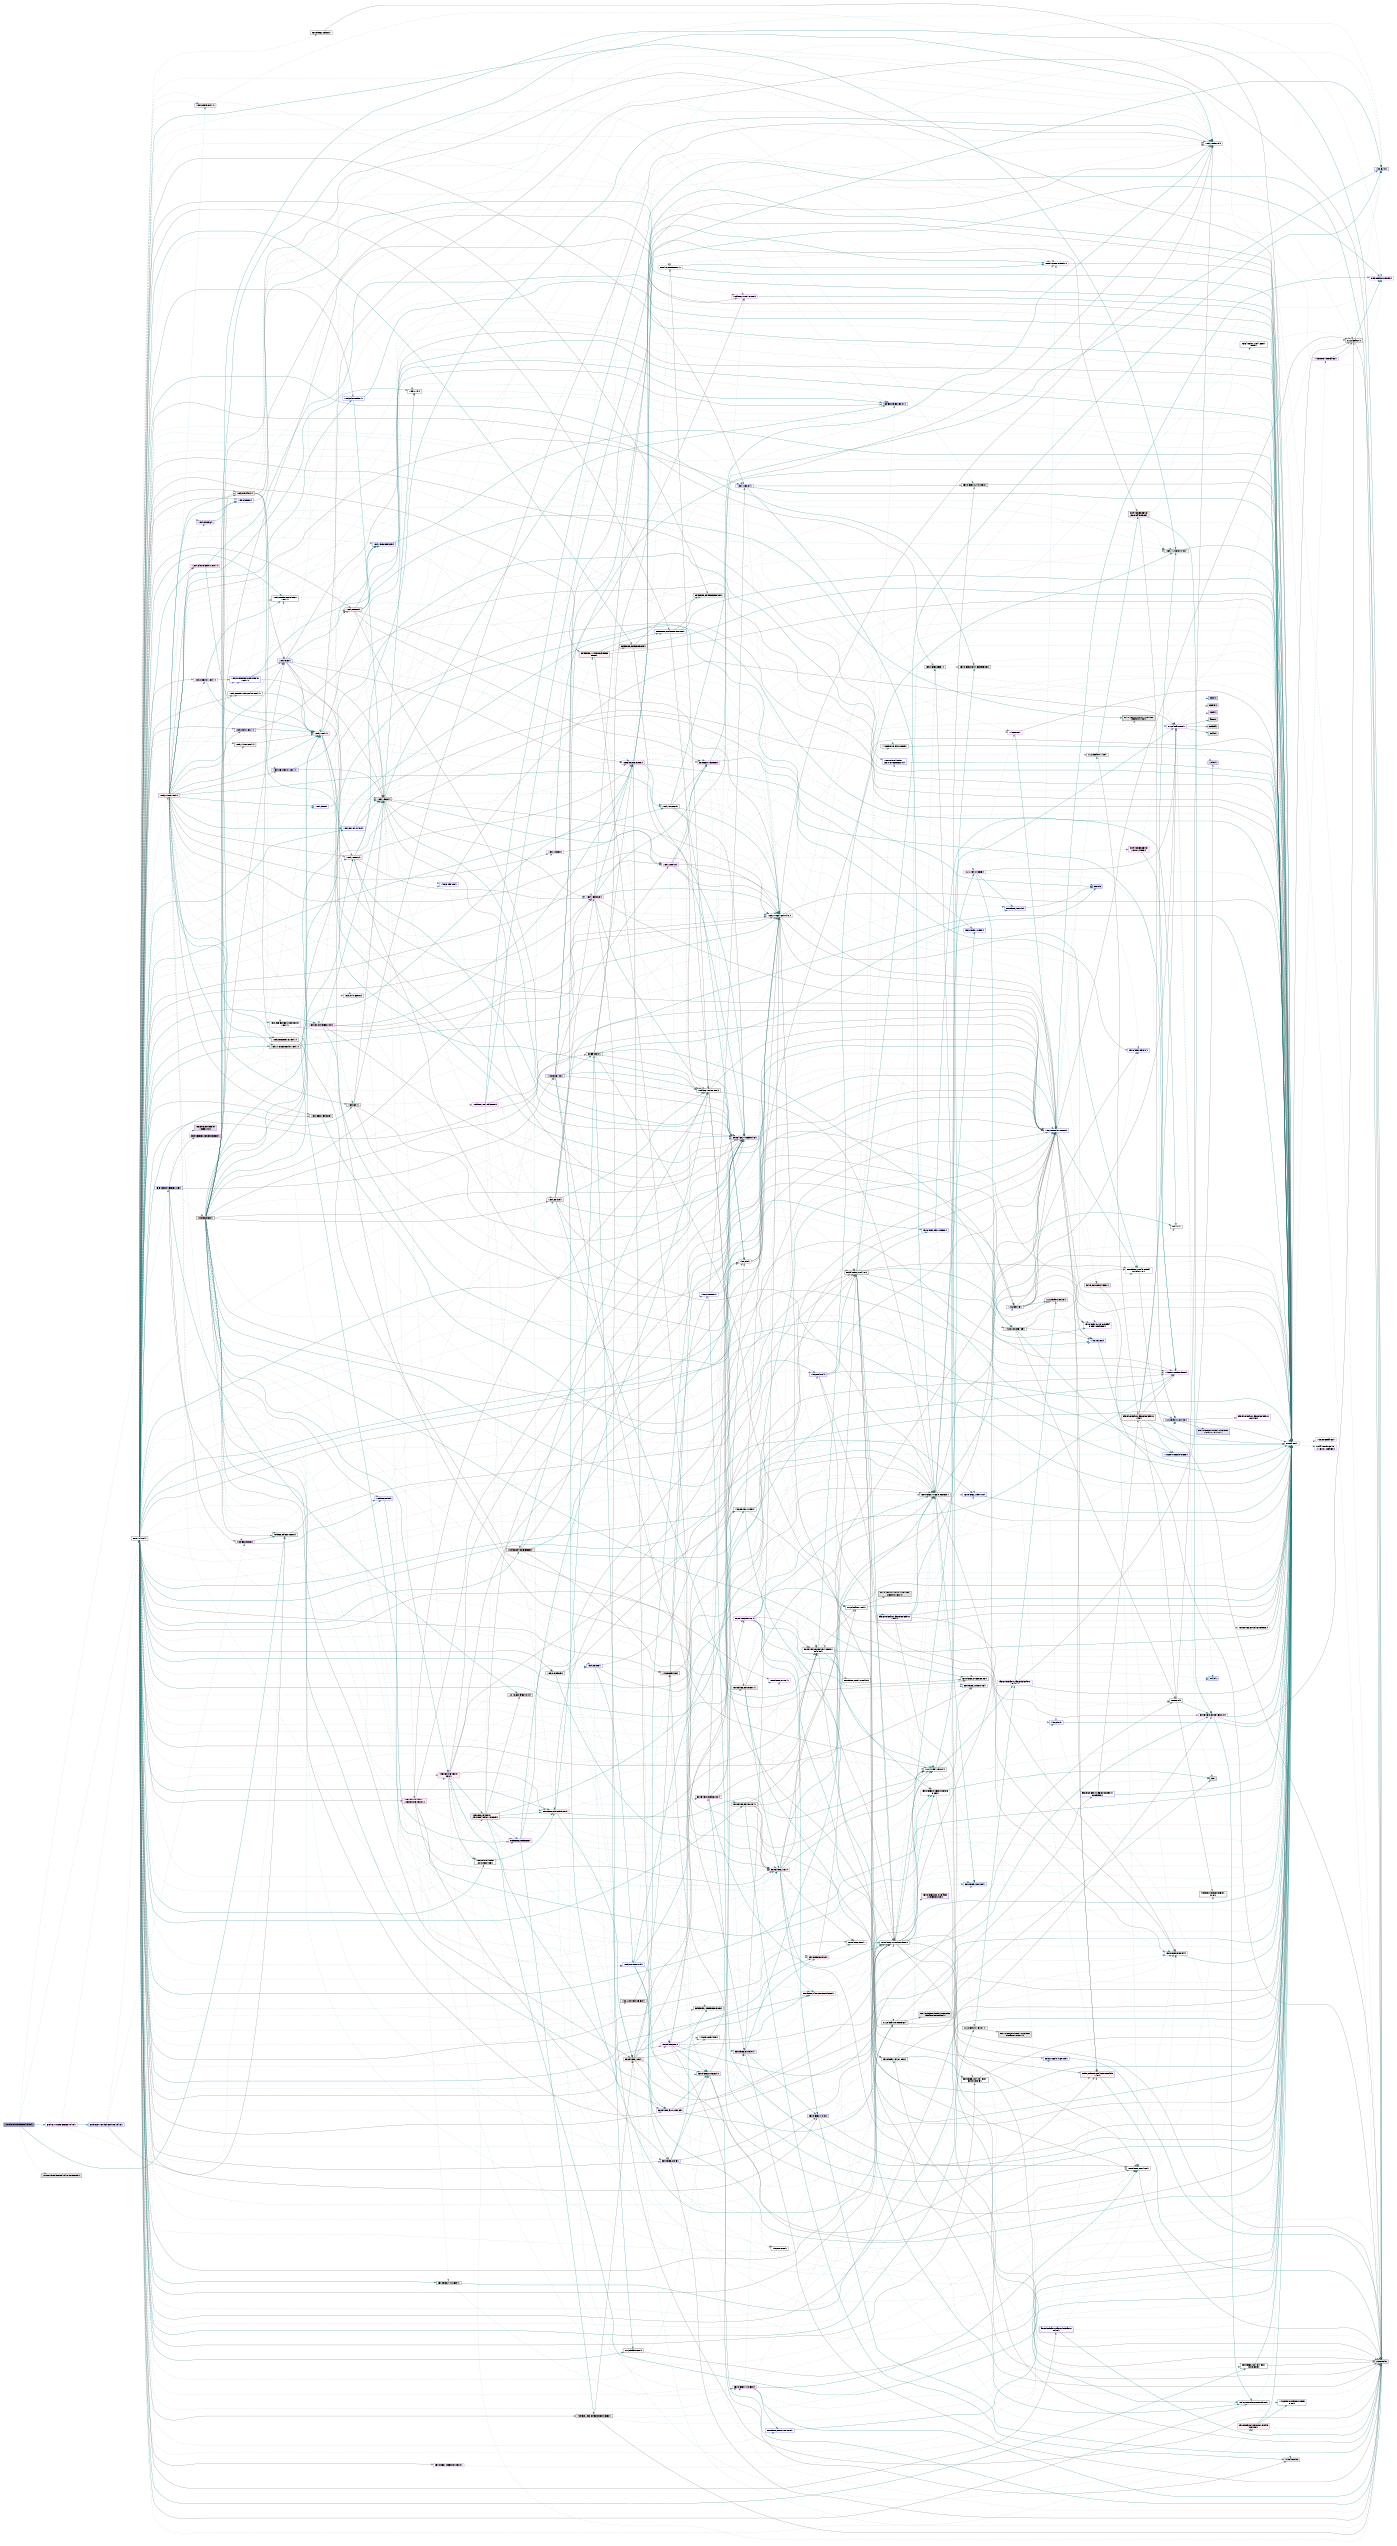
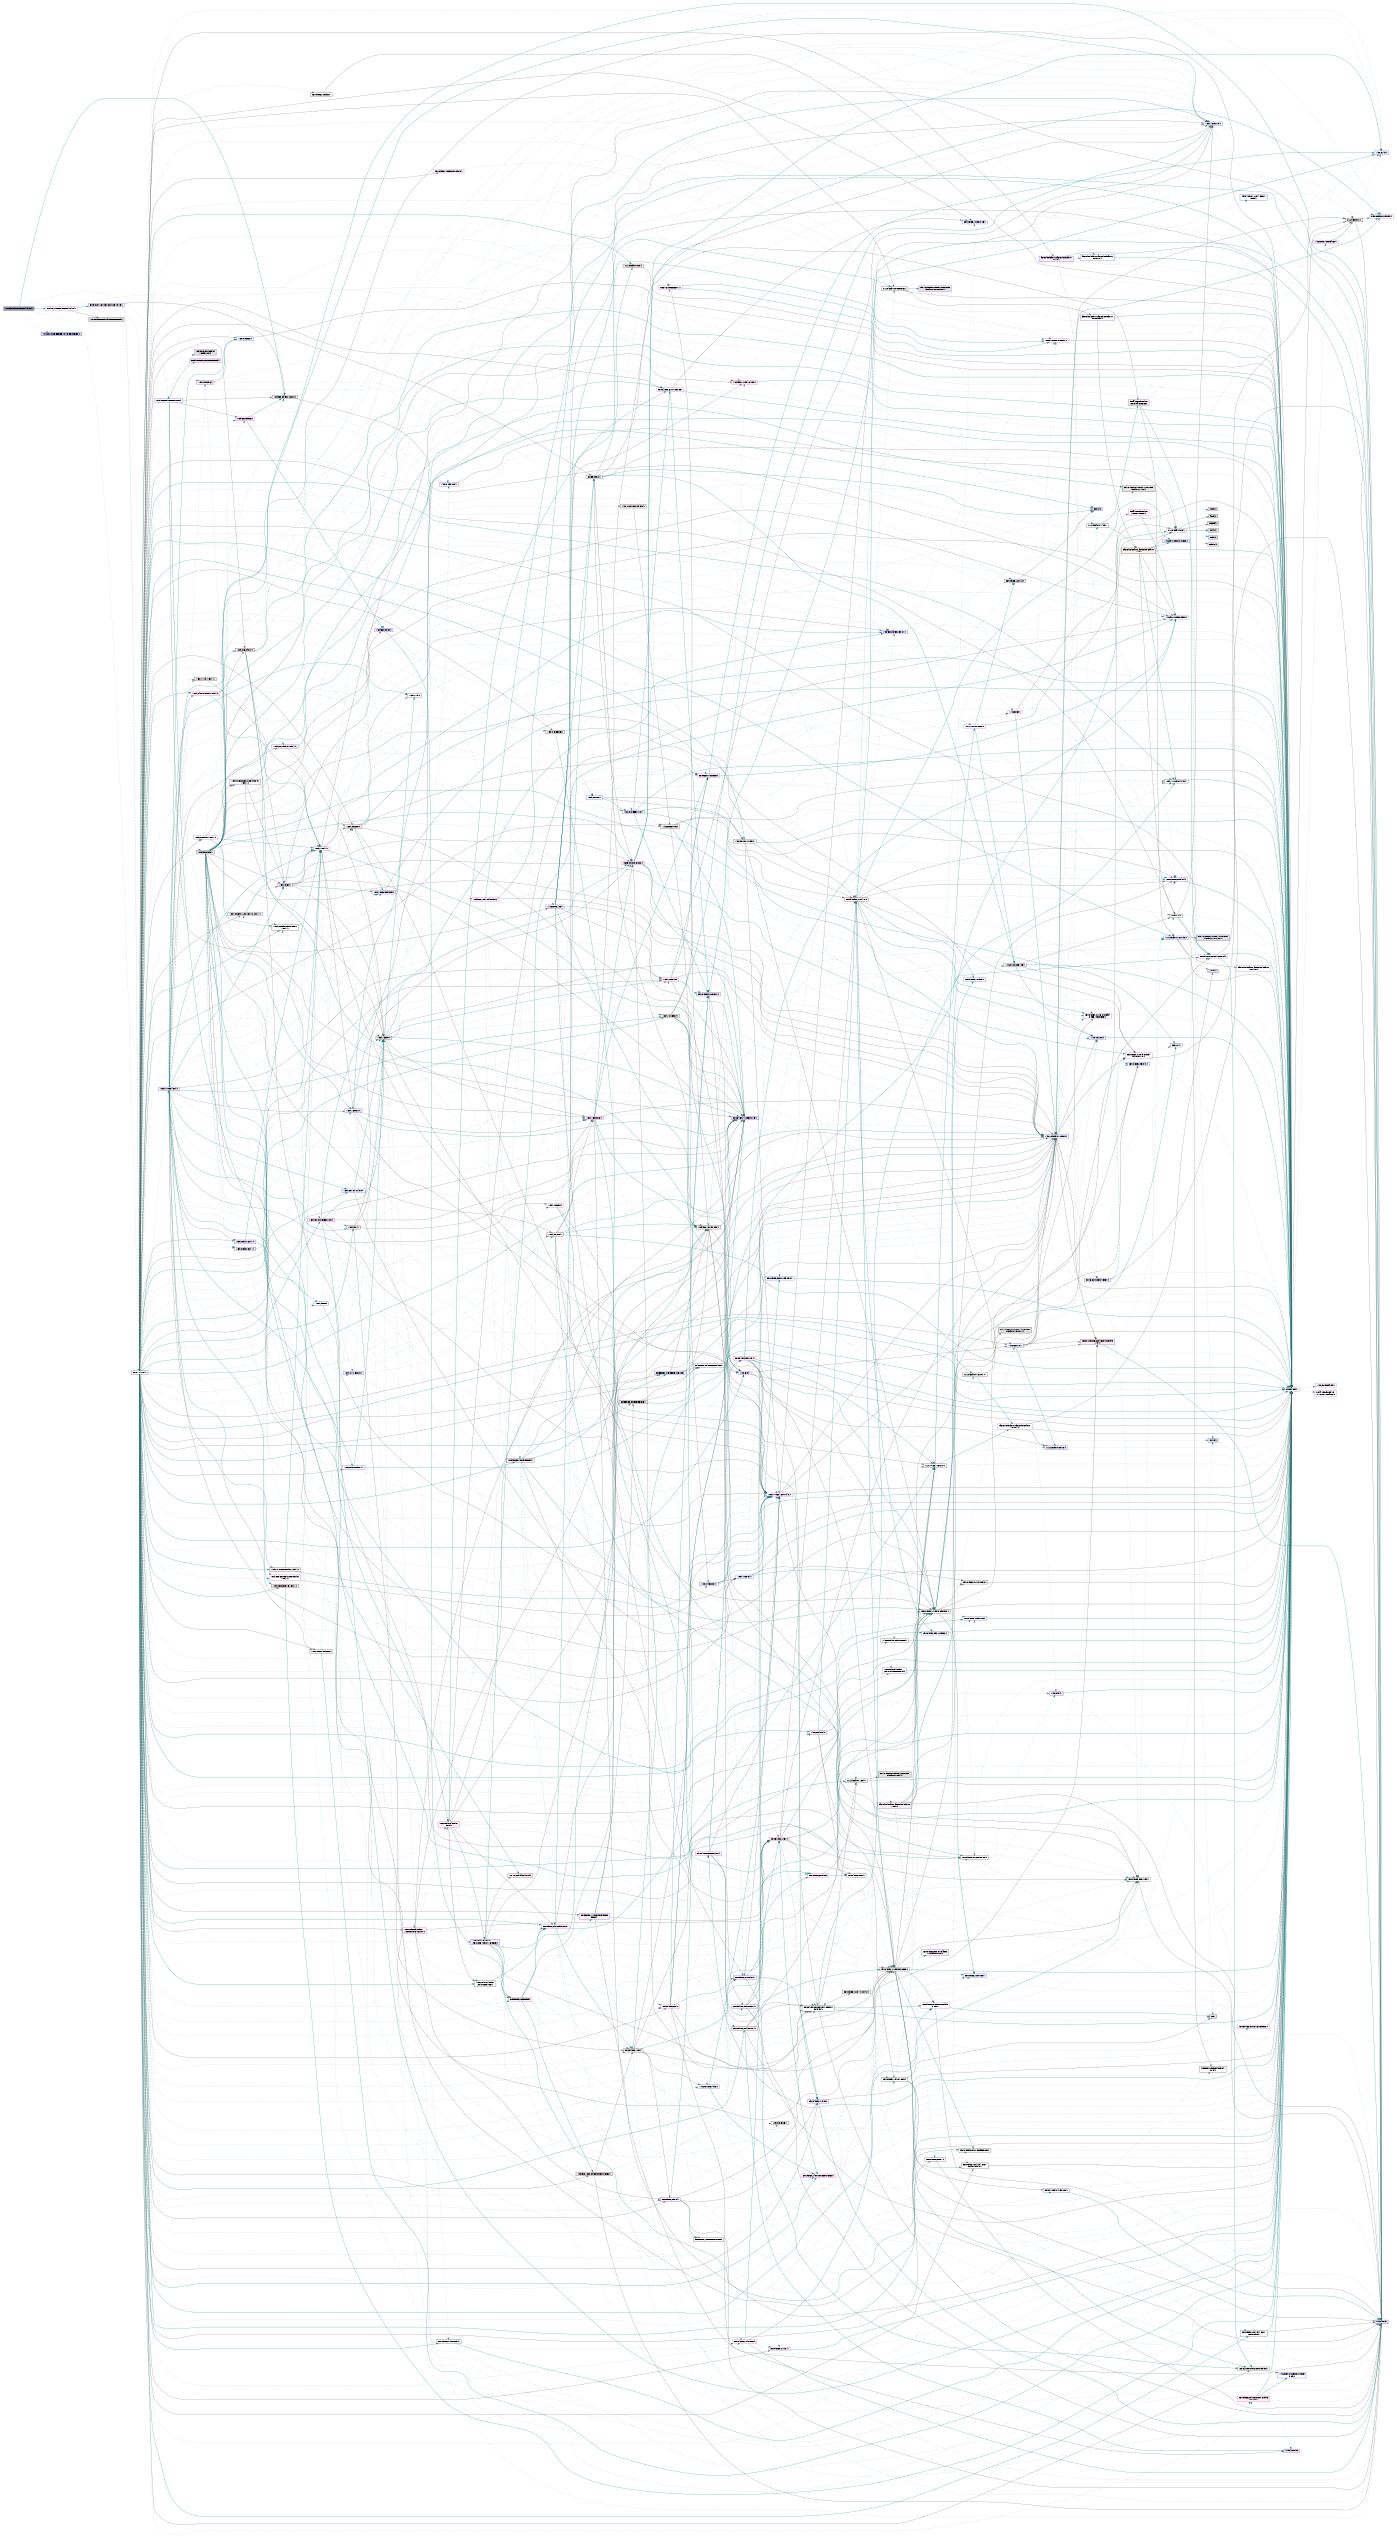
none -> (1097, 258)
none -> (106, 320)
none -> (305, 1062)
(1064, 1578) -> (1271, 2226)
